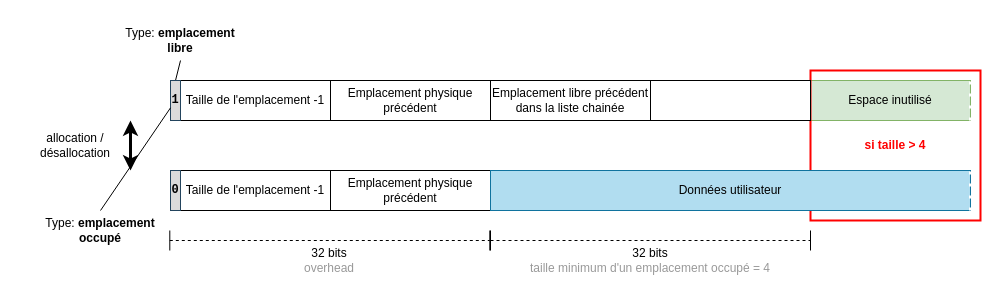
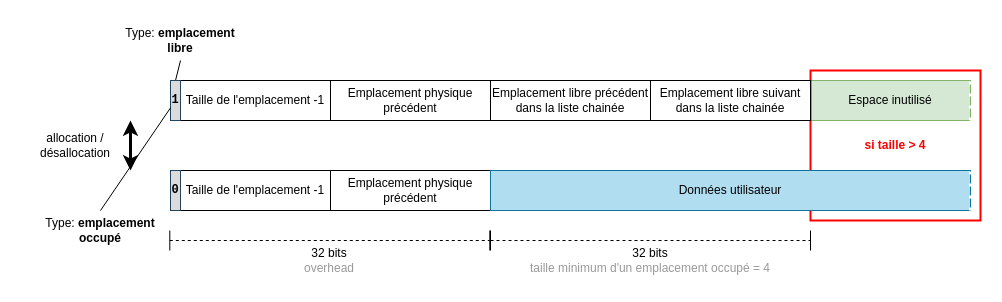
none -> (731, 101)
